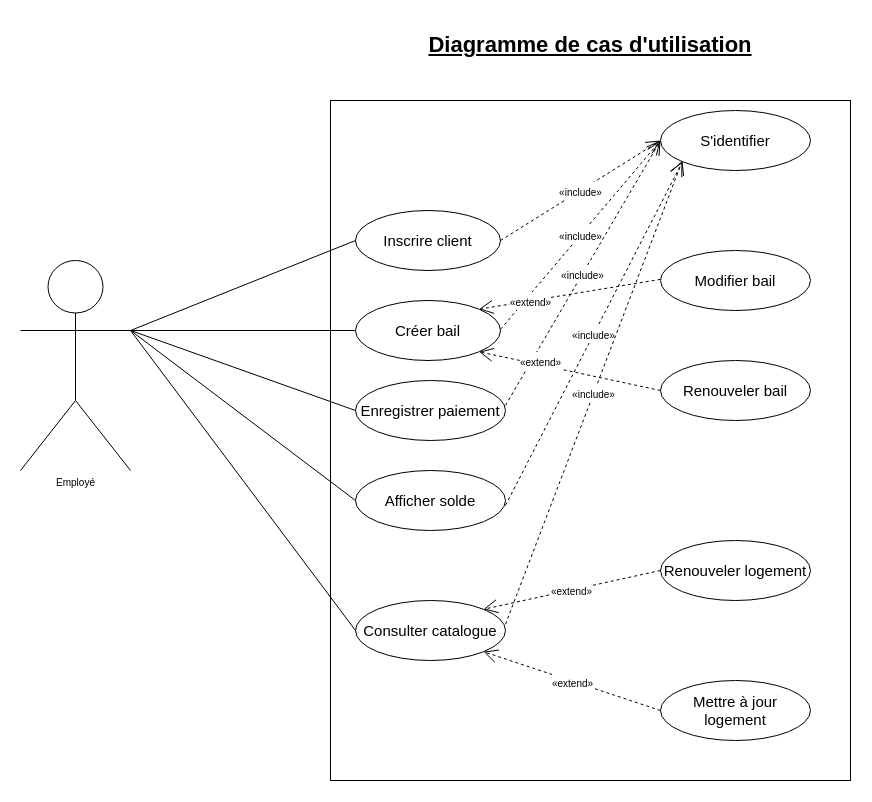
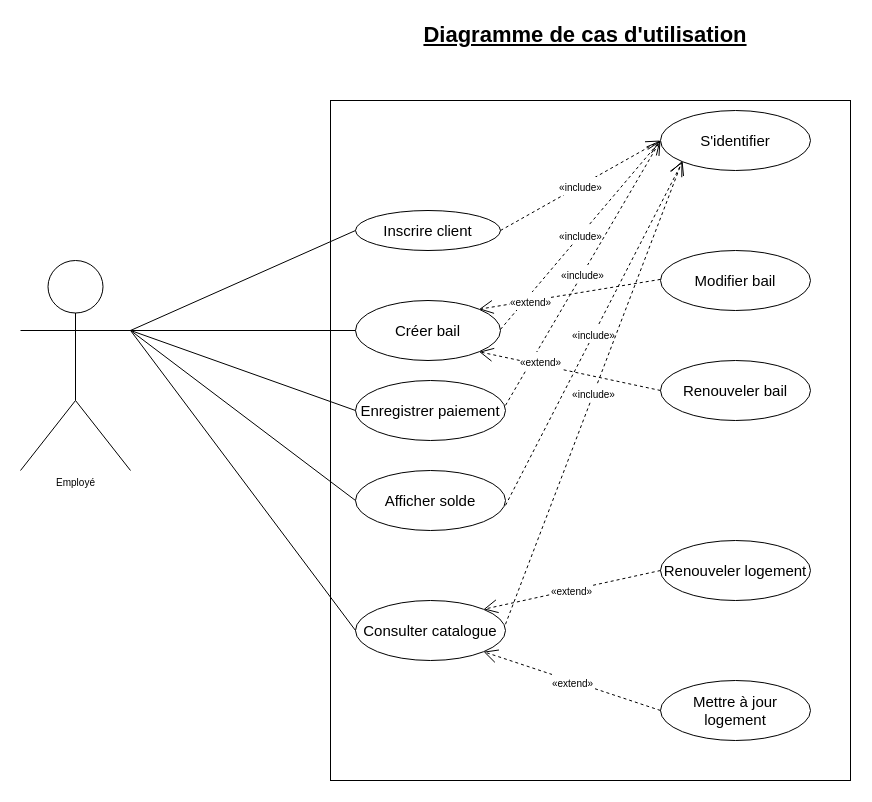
(591, 46) -> (586, 36)
(428, 241) -> (428, 231)
